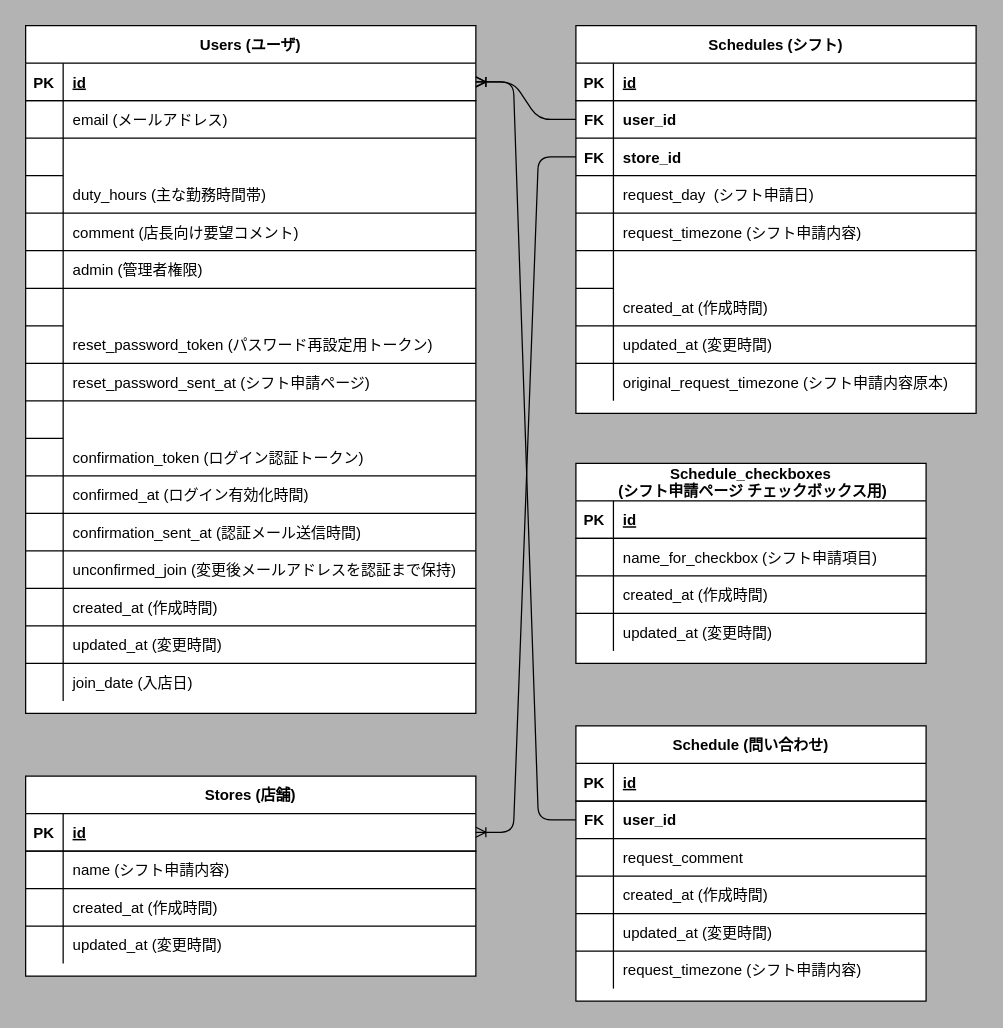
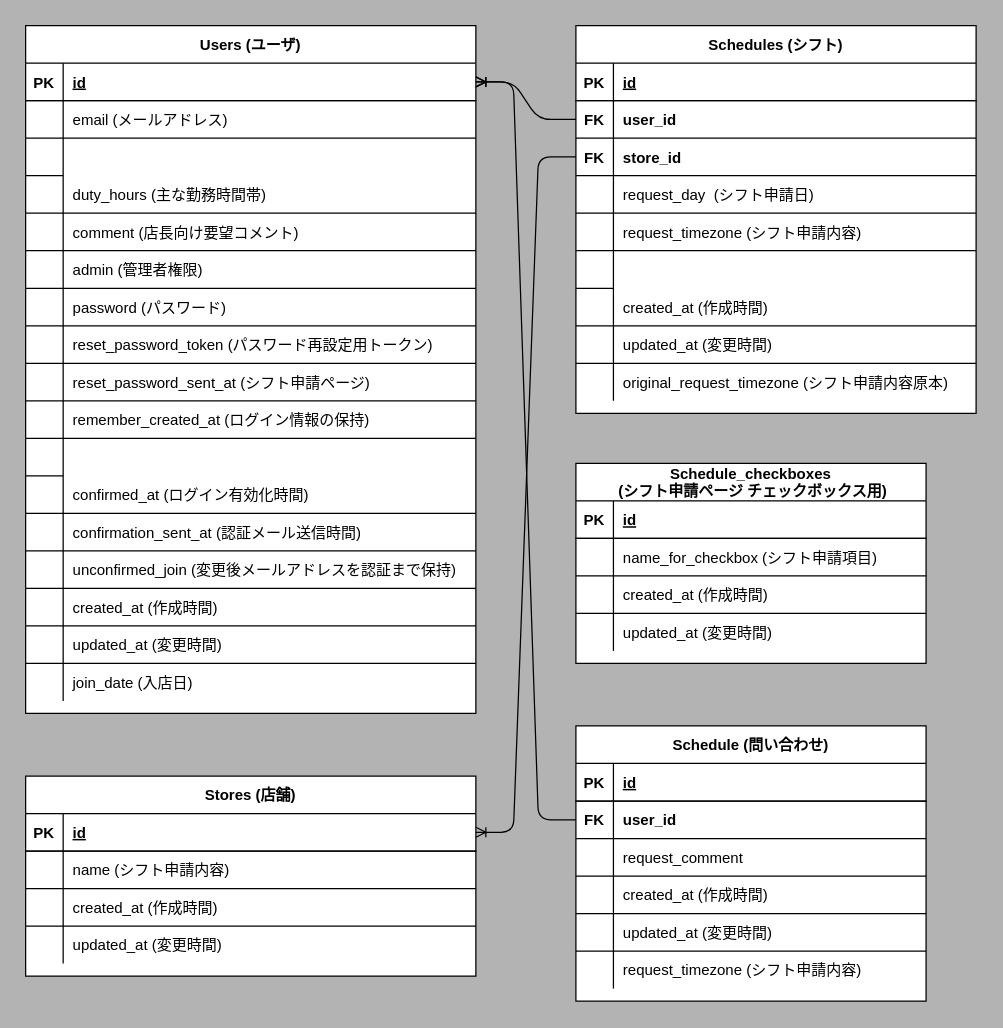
none -> (269, 307)
none -> (269, 419)
(269, 457) -> none
